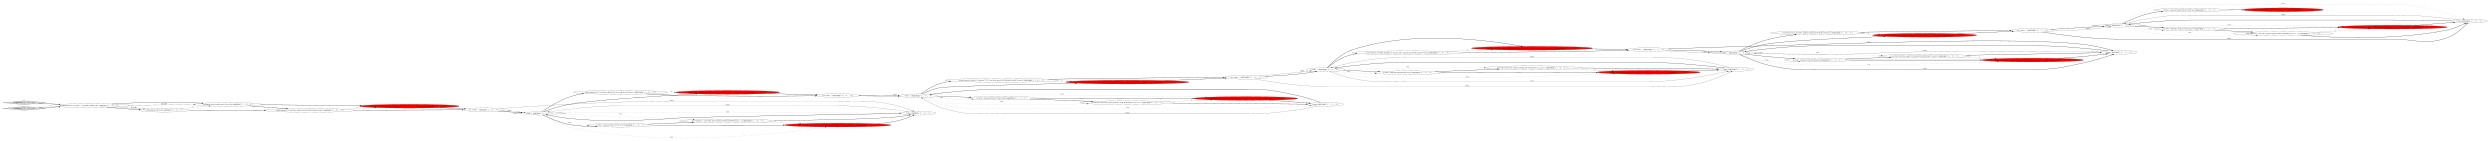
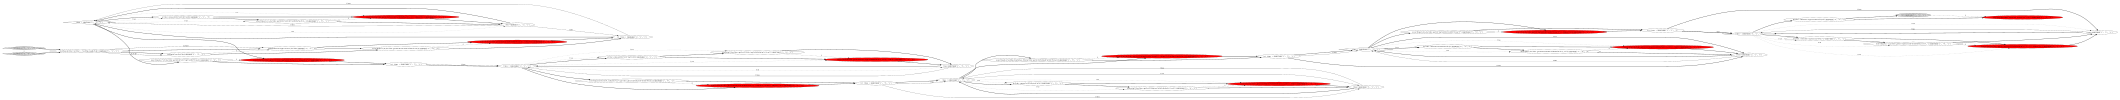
none -> (1913, 15)
(707, 101) -> (573, 31)
